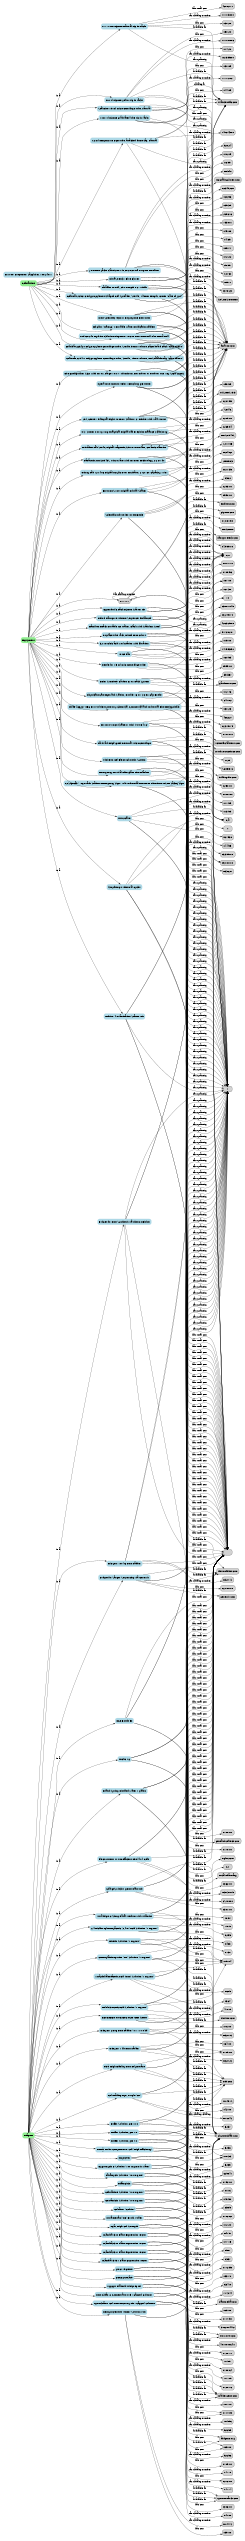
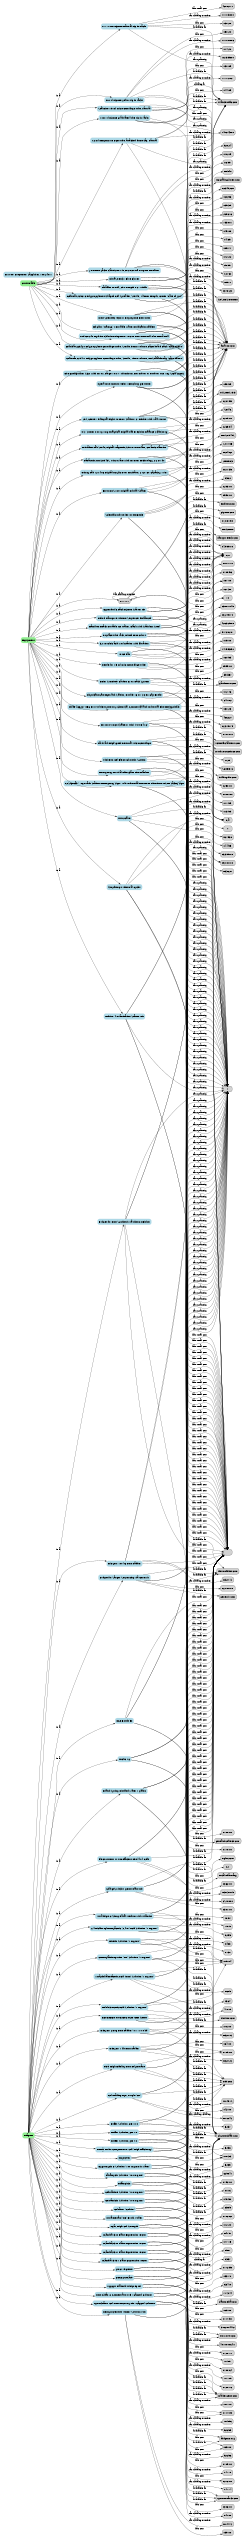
(28, 283) -> (28, 283)
(200, 2260) -> (200, 2260)
